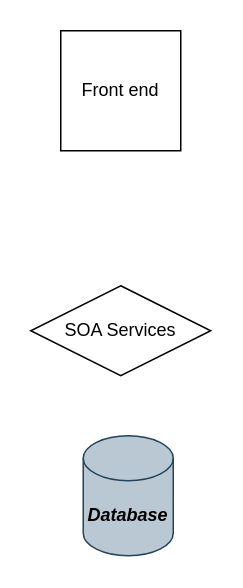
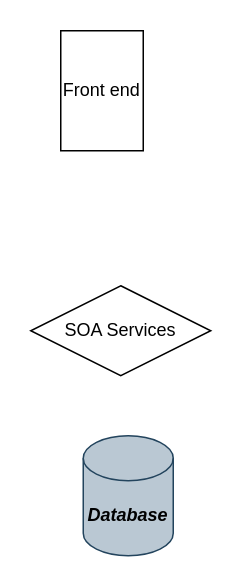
(121, 91) -> (102, 91)
